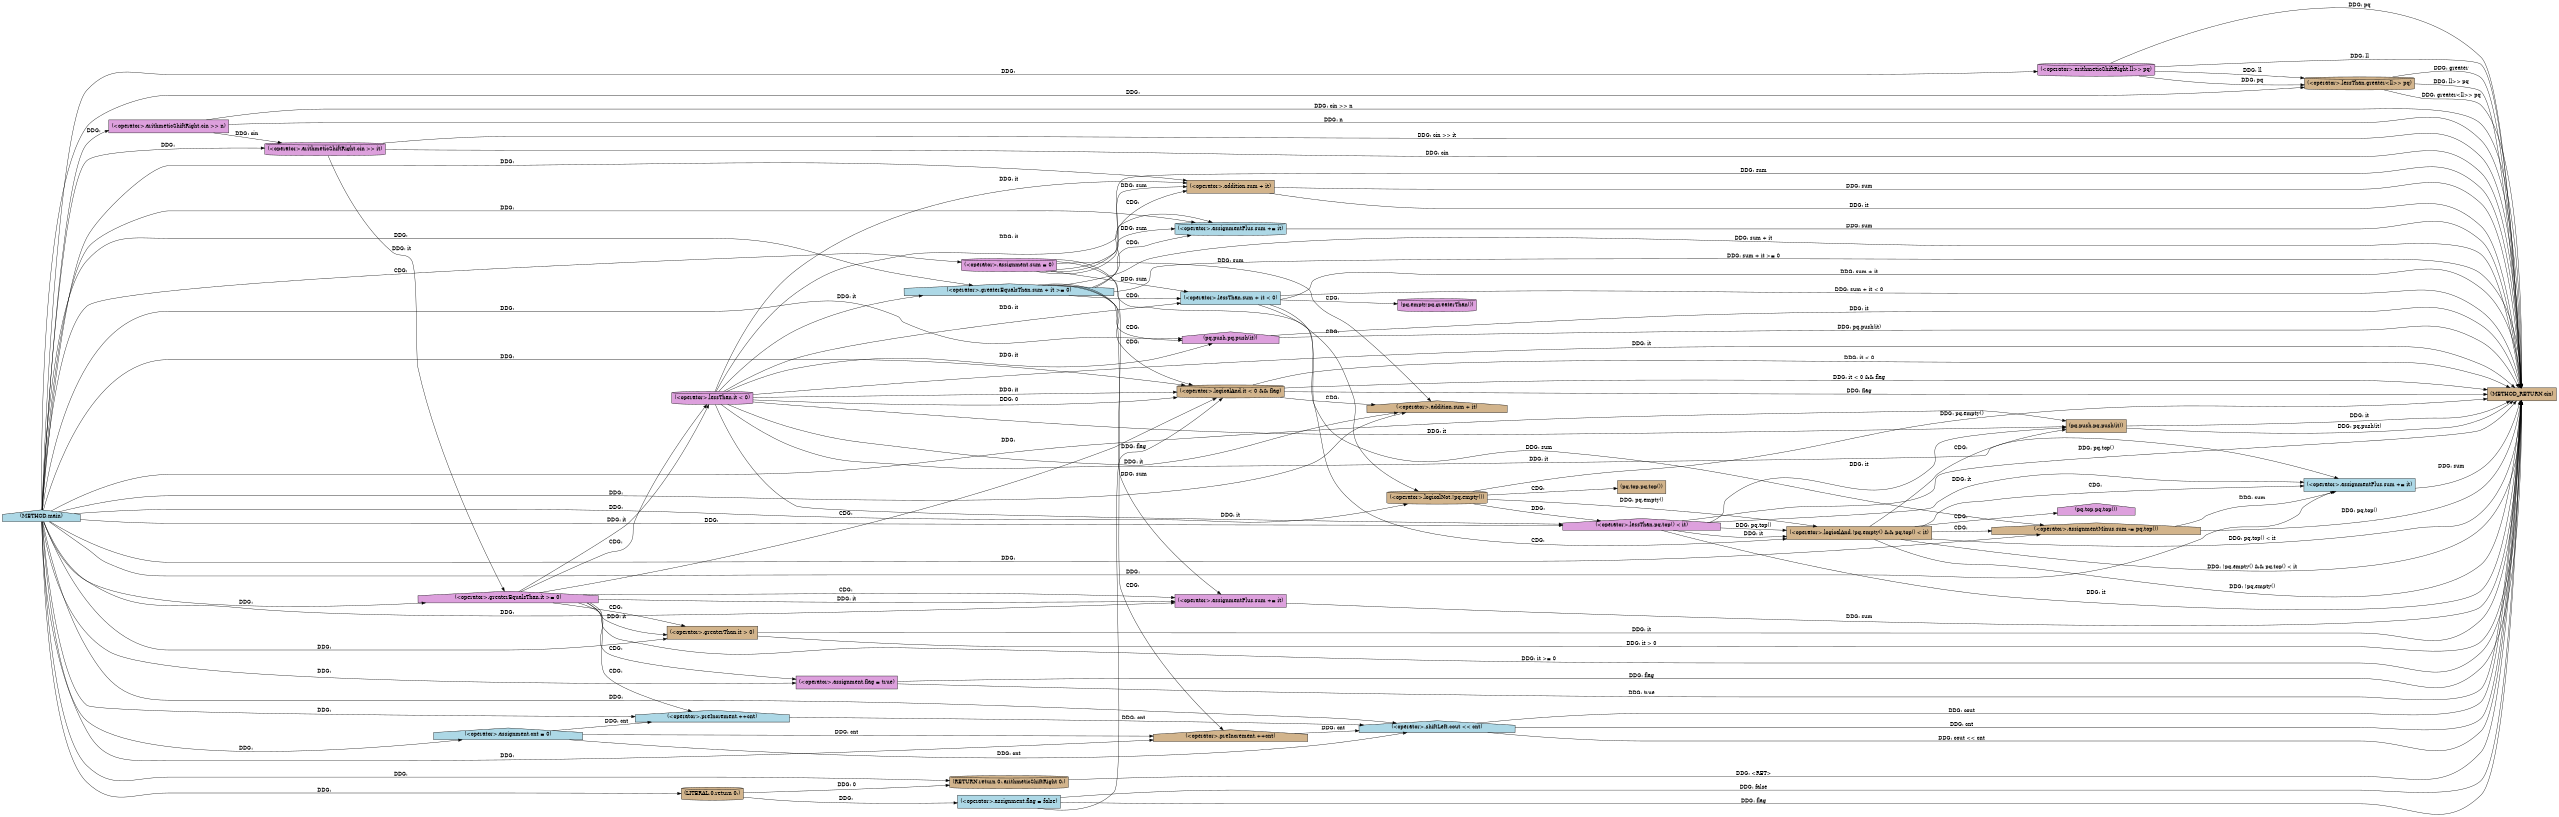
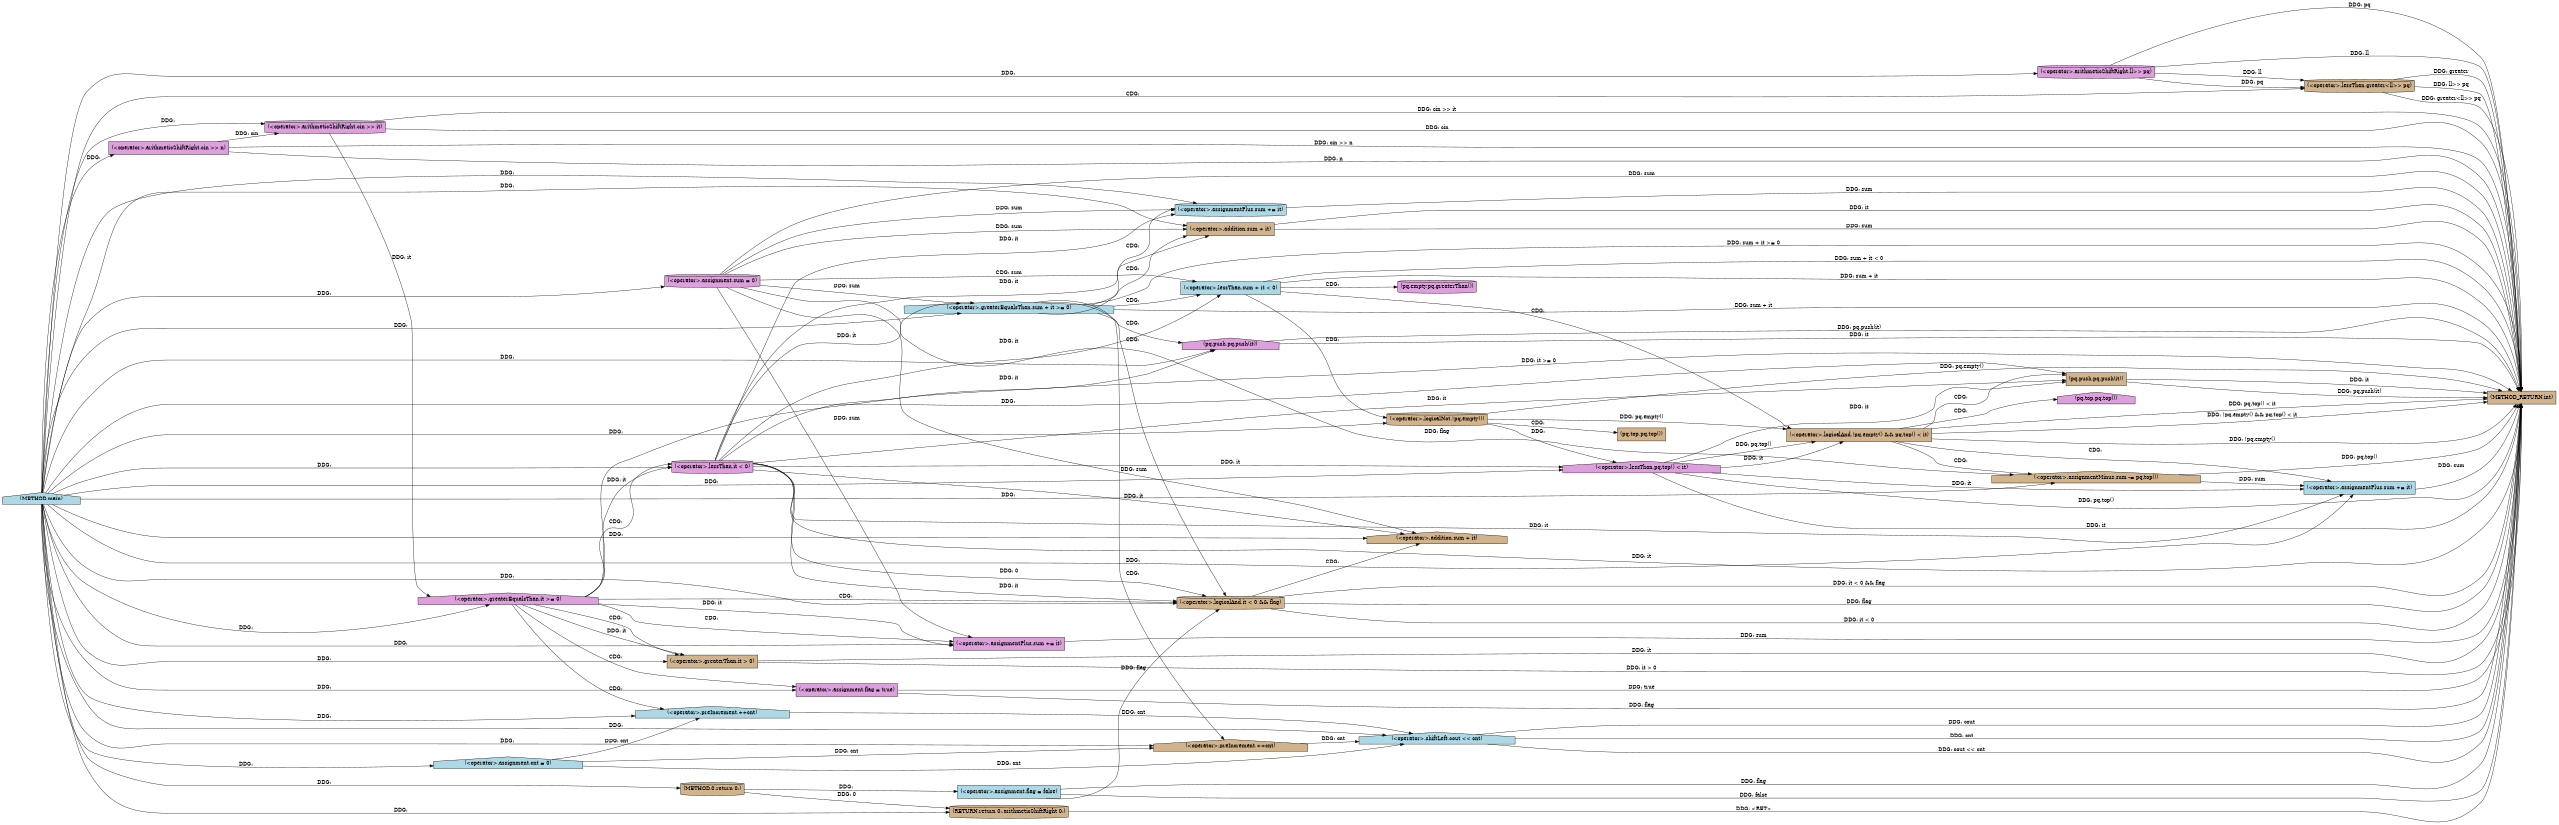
(1134, 93) -> (1134, 94)
(402, 271) -> (325, 294)
(1134, 279) -> (1009, 273)
none -> (858, 294)
(2522, 394) -> (2522, 398)
(1539, 448) -> (1437, 432)
none -> (358, 468)
(712, 794) -> (712, 789)
